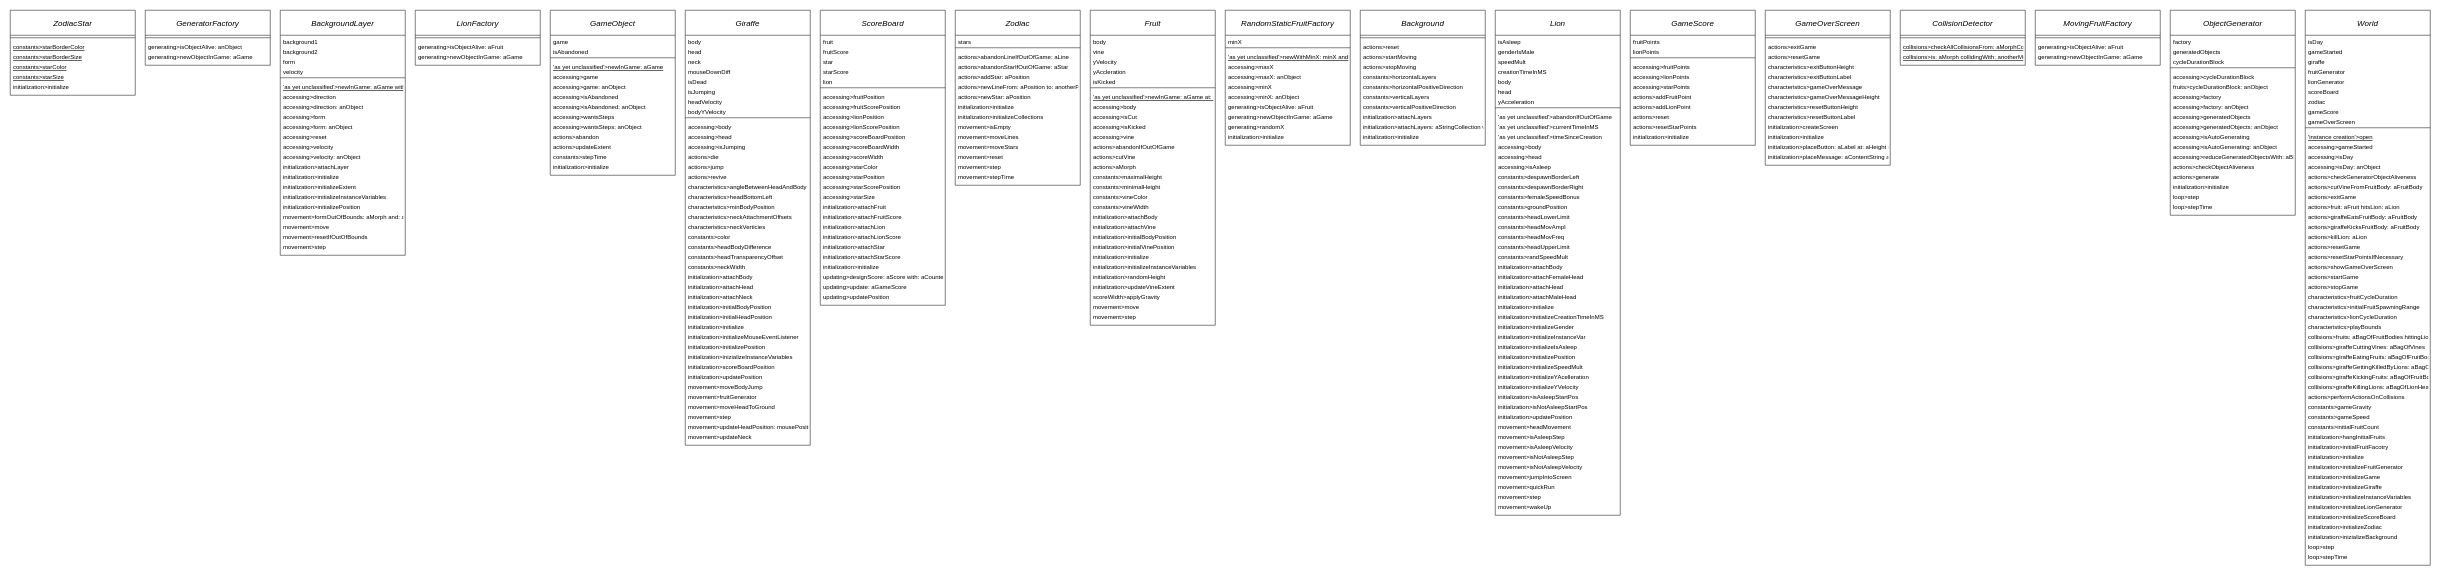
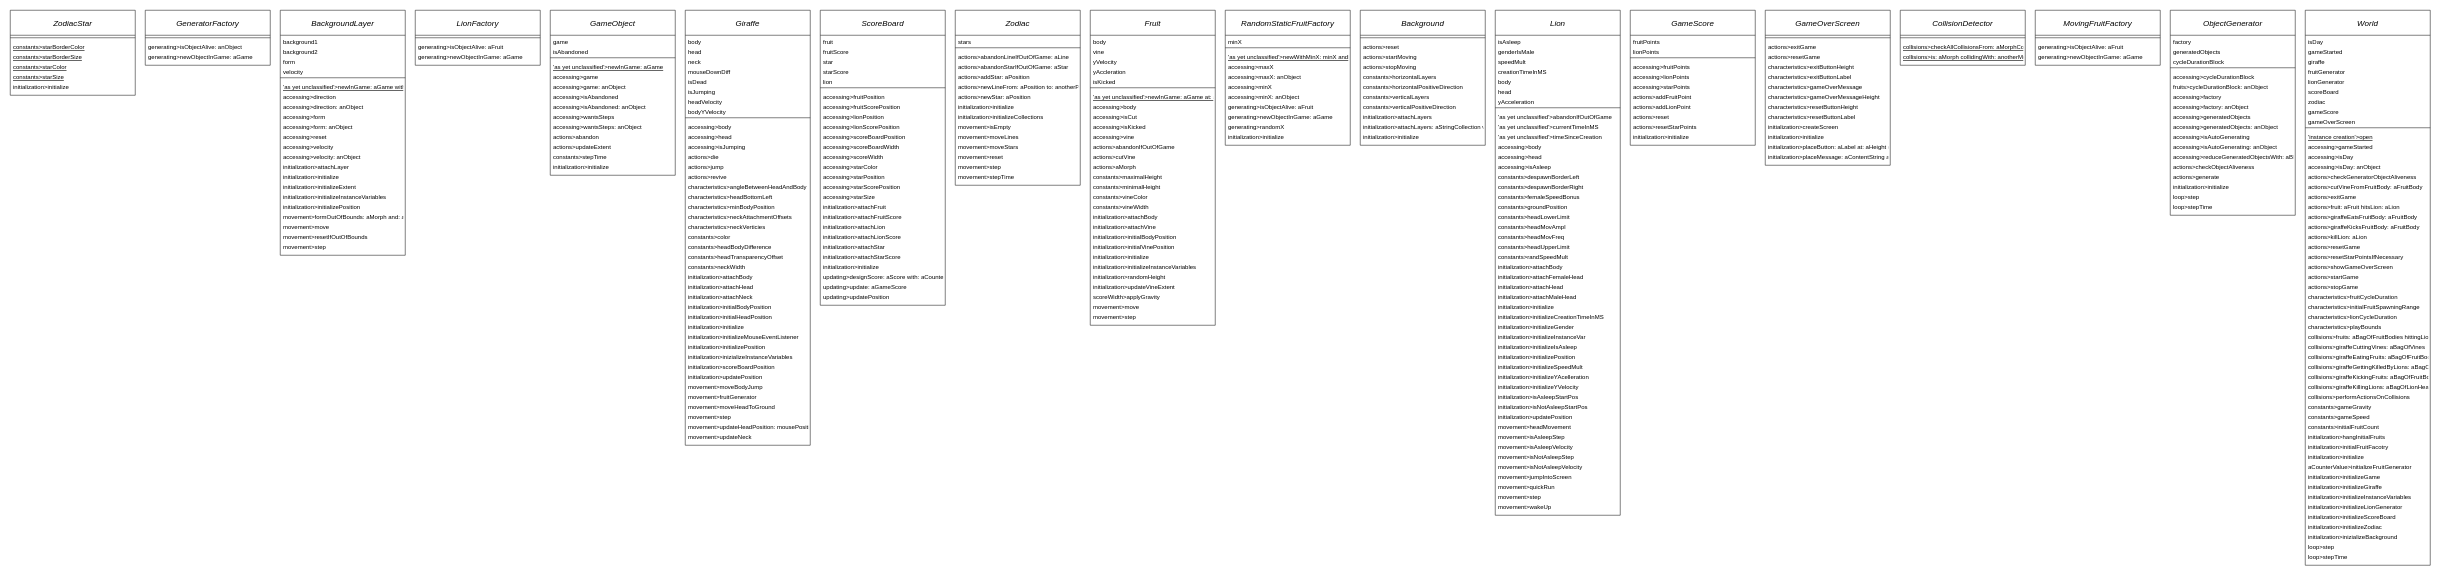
(2360, 397) -> (2363, 397)
(2364, 467) -> (2366, 467)
